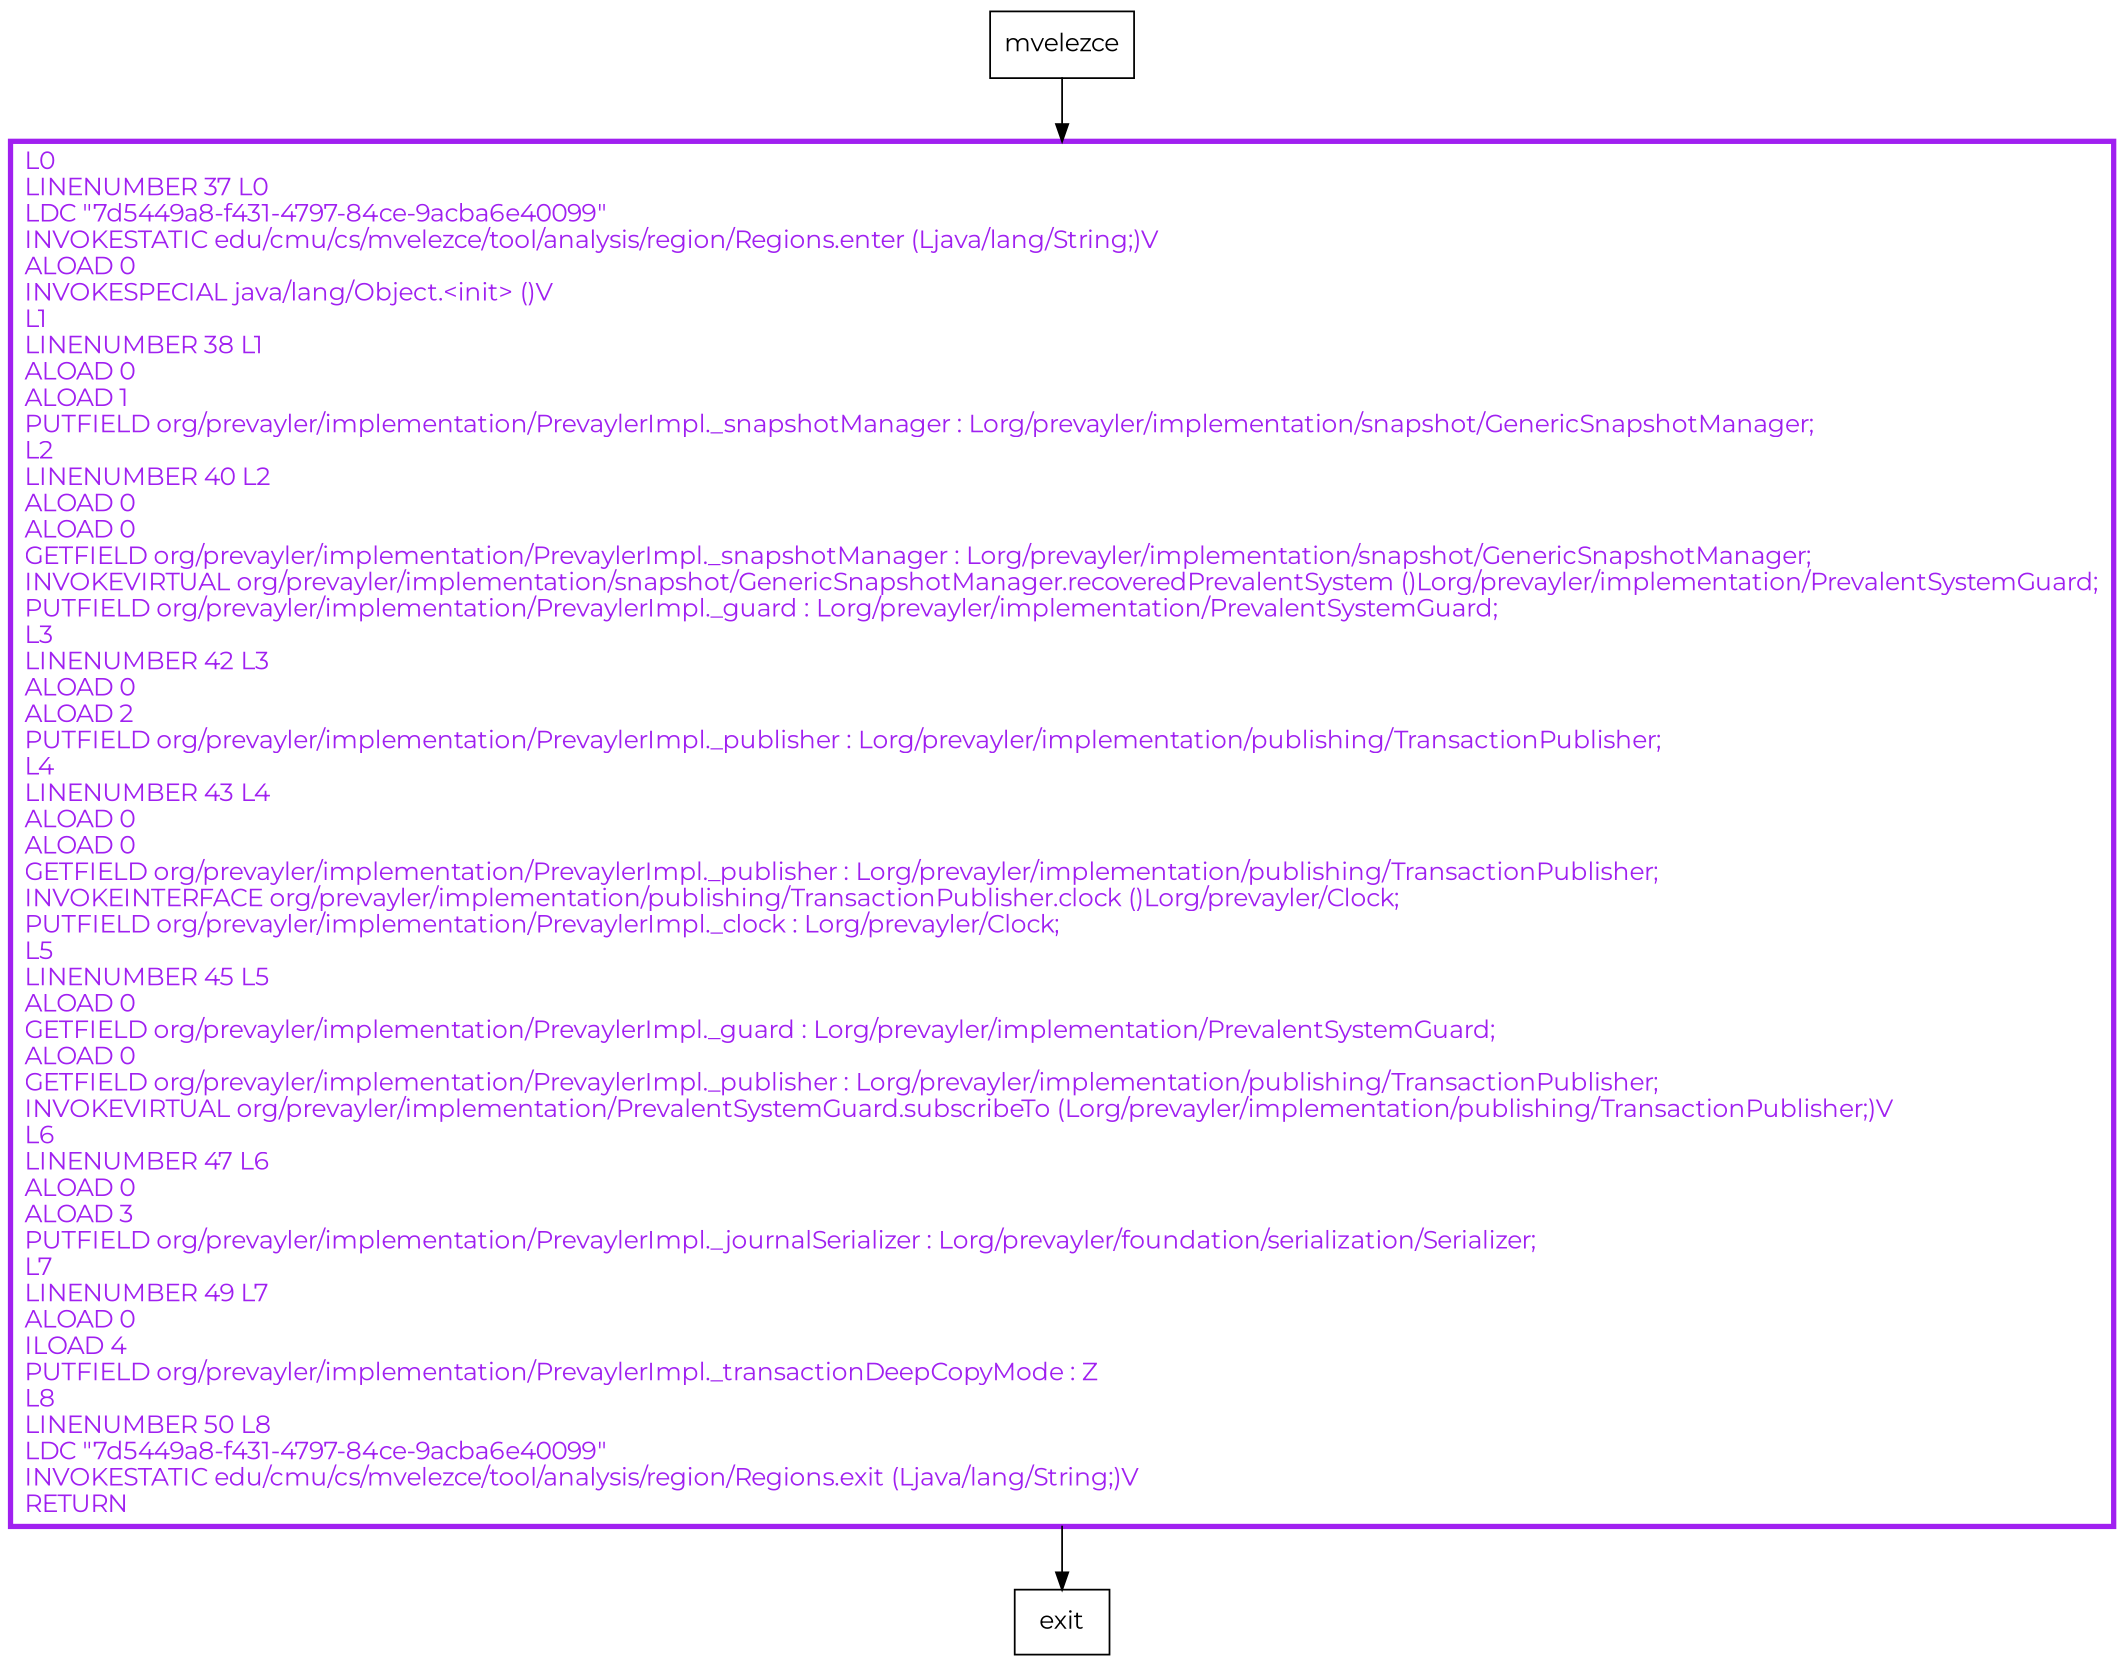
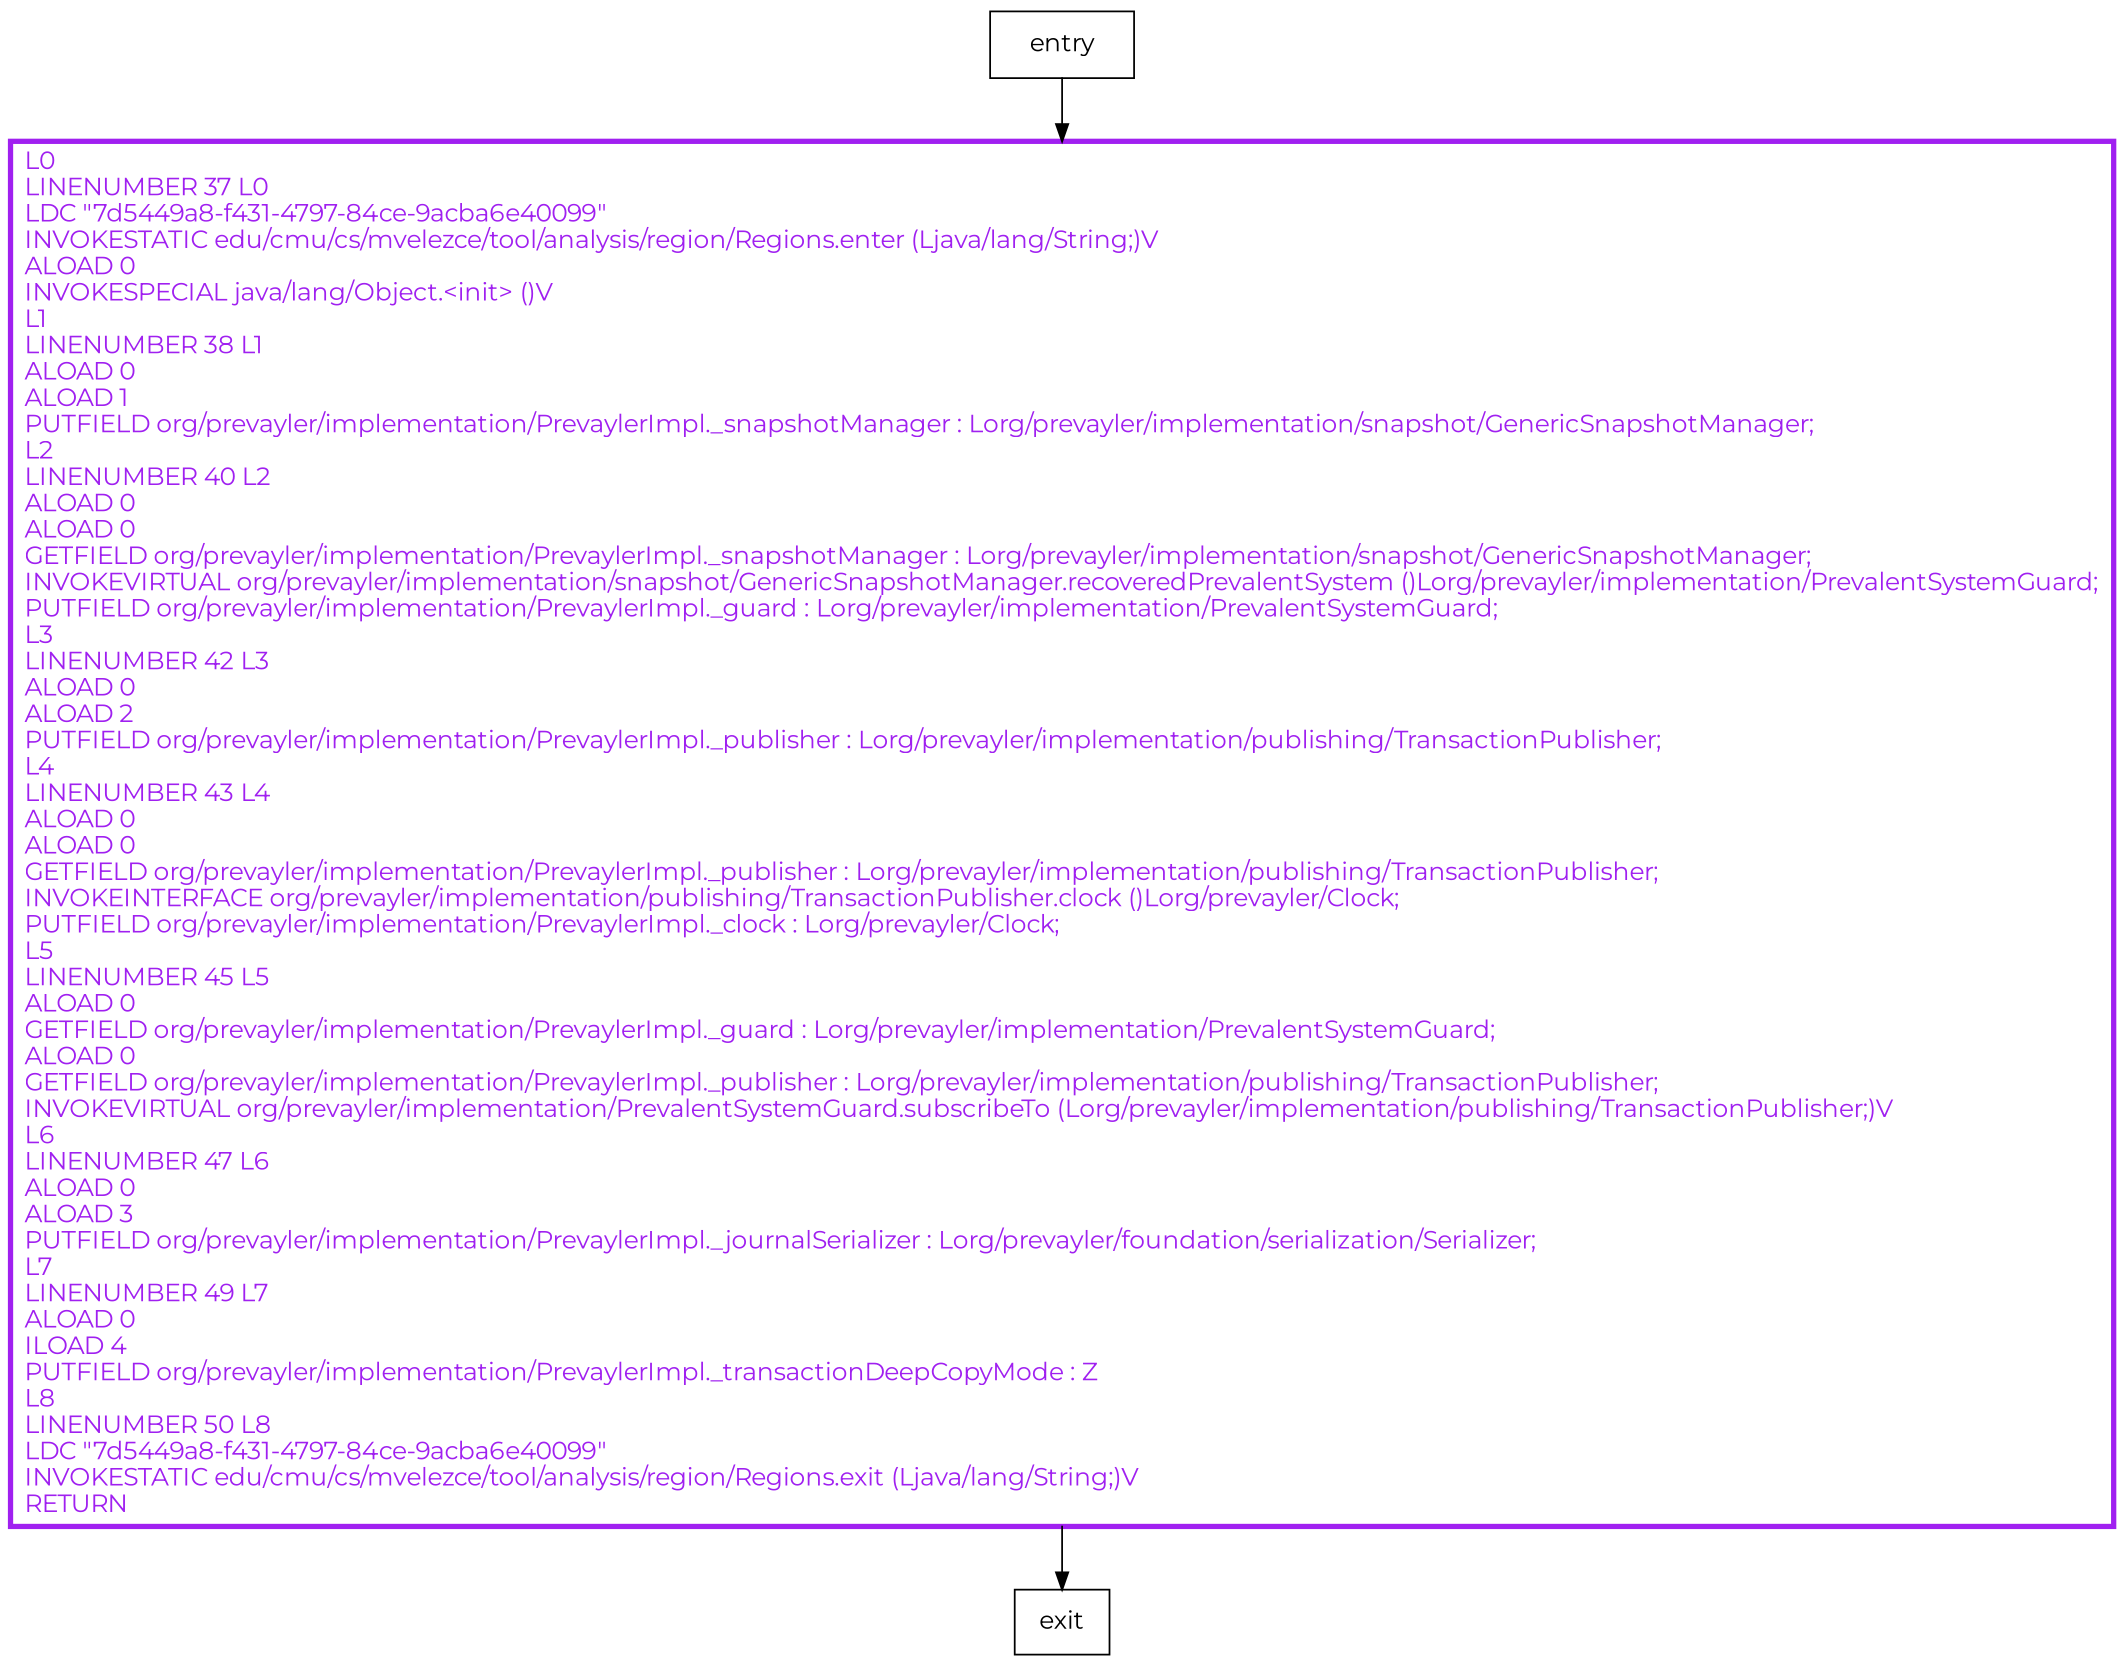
(1062, 45) -> (1062, 45)
